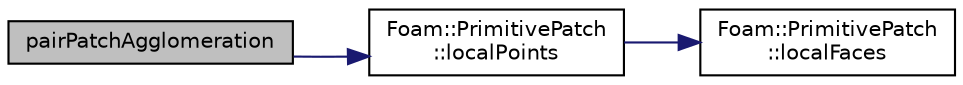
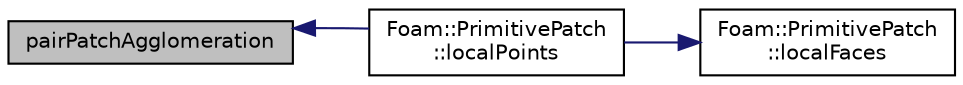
(321, 57) -> (342, 28)
